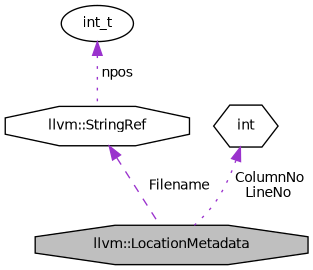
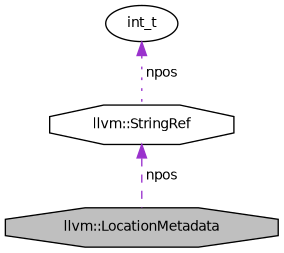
(246, 126) -> none
(178, 186) -> (160, 176)
